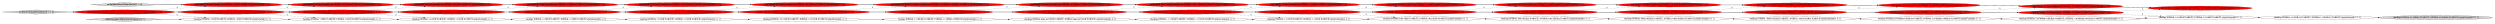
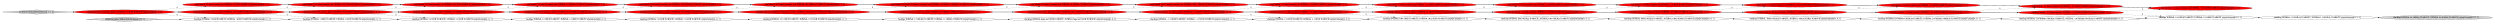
(125, 5) -> none
